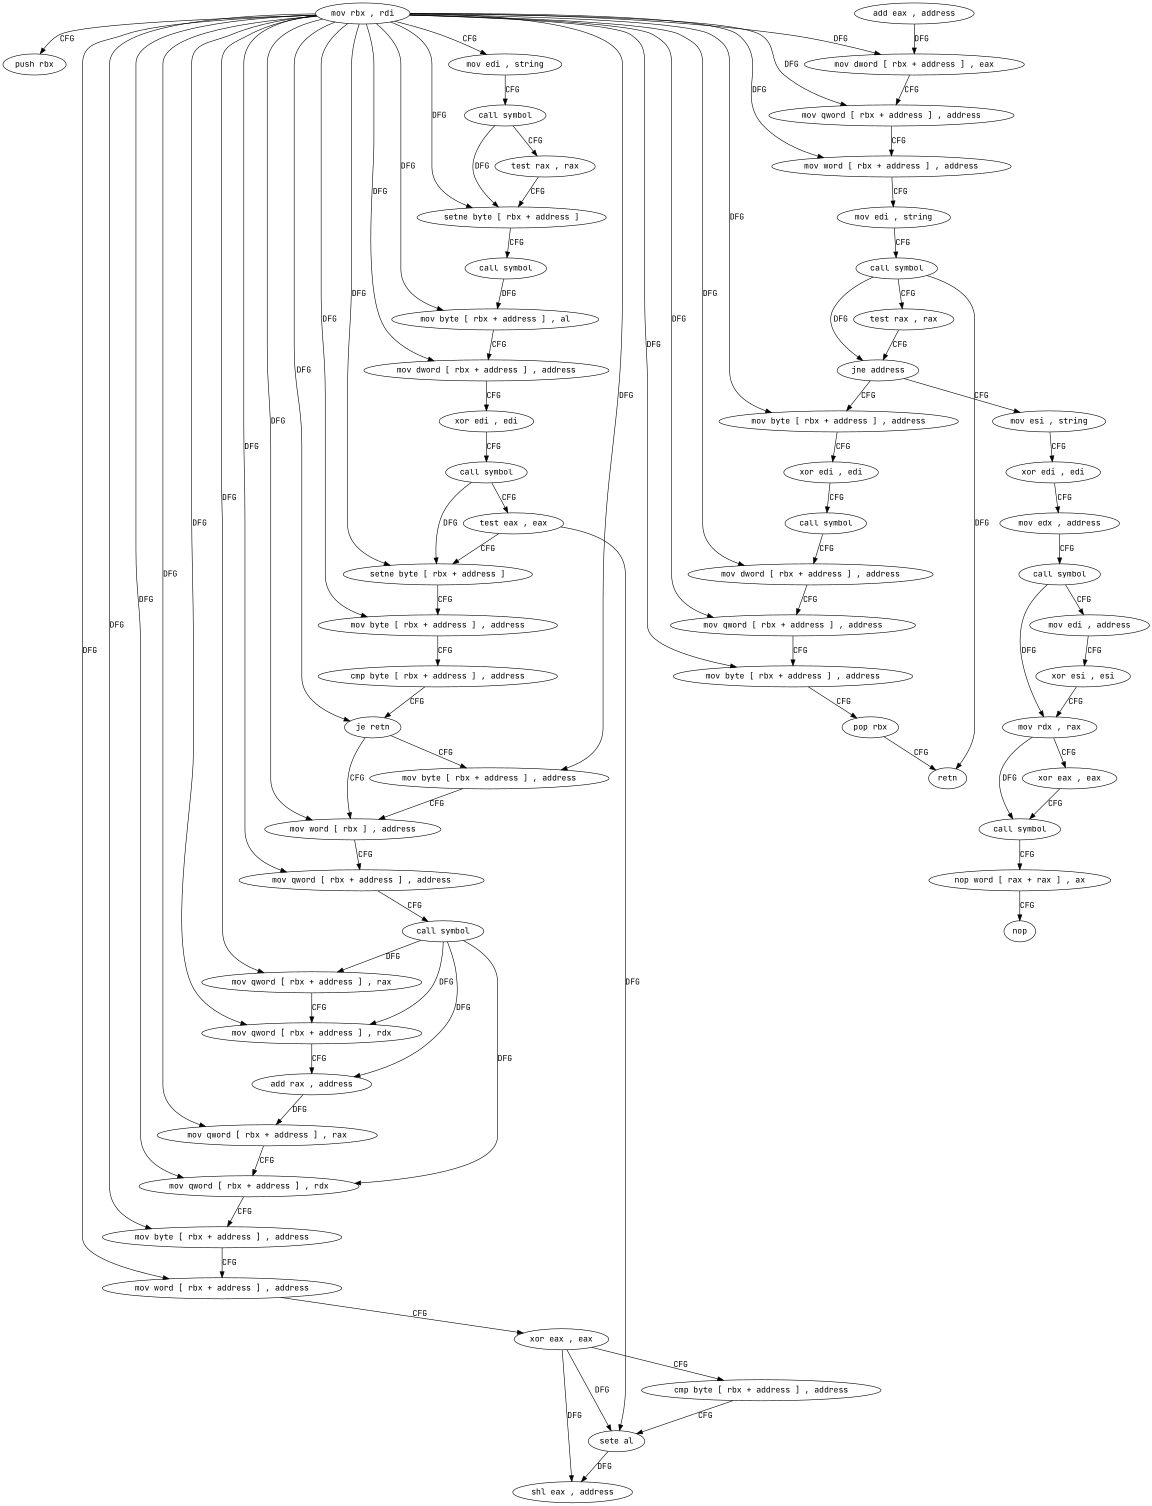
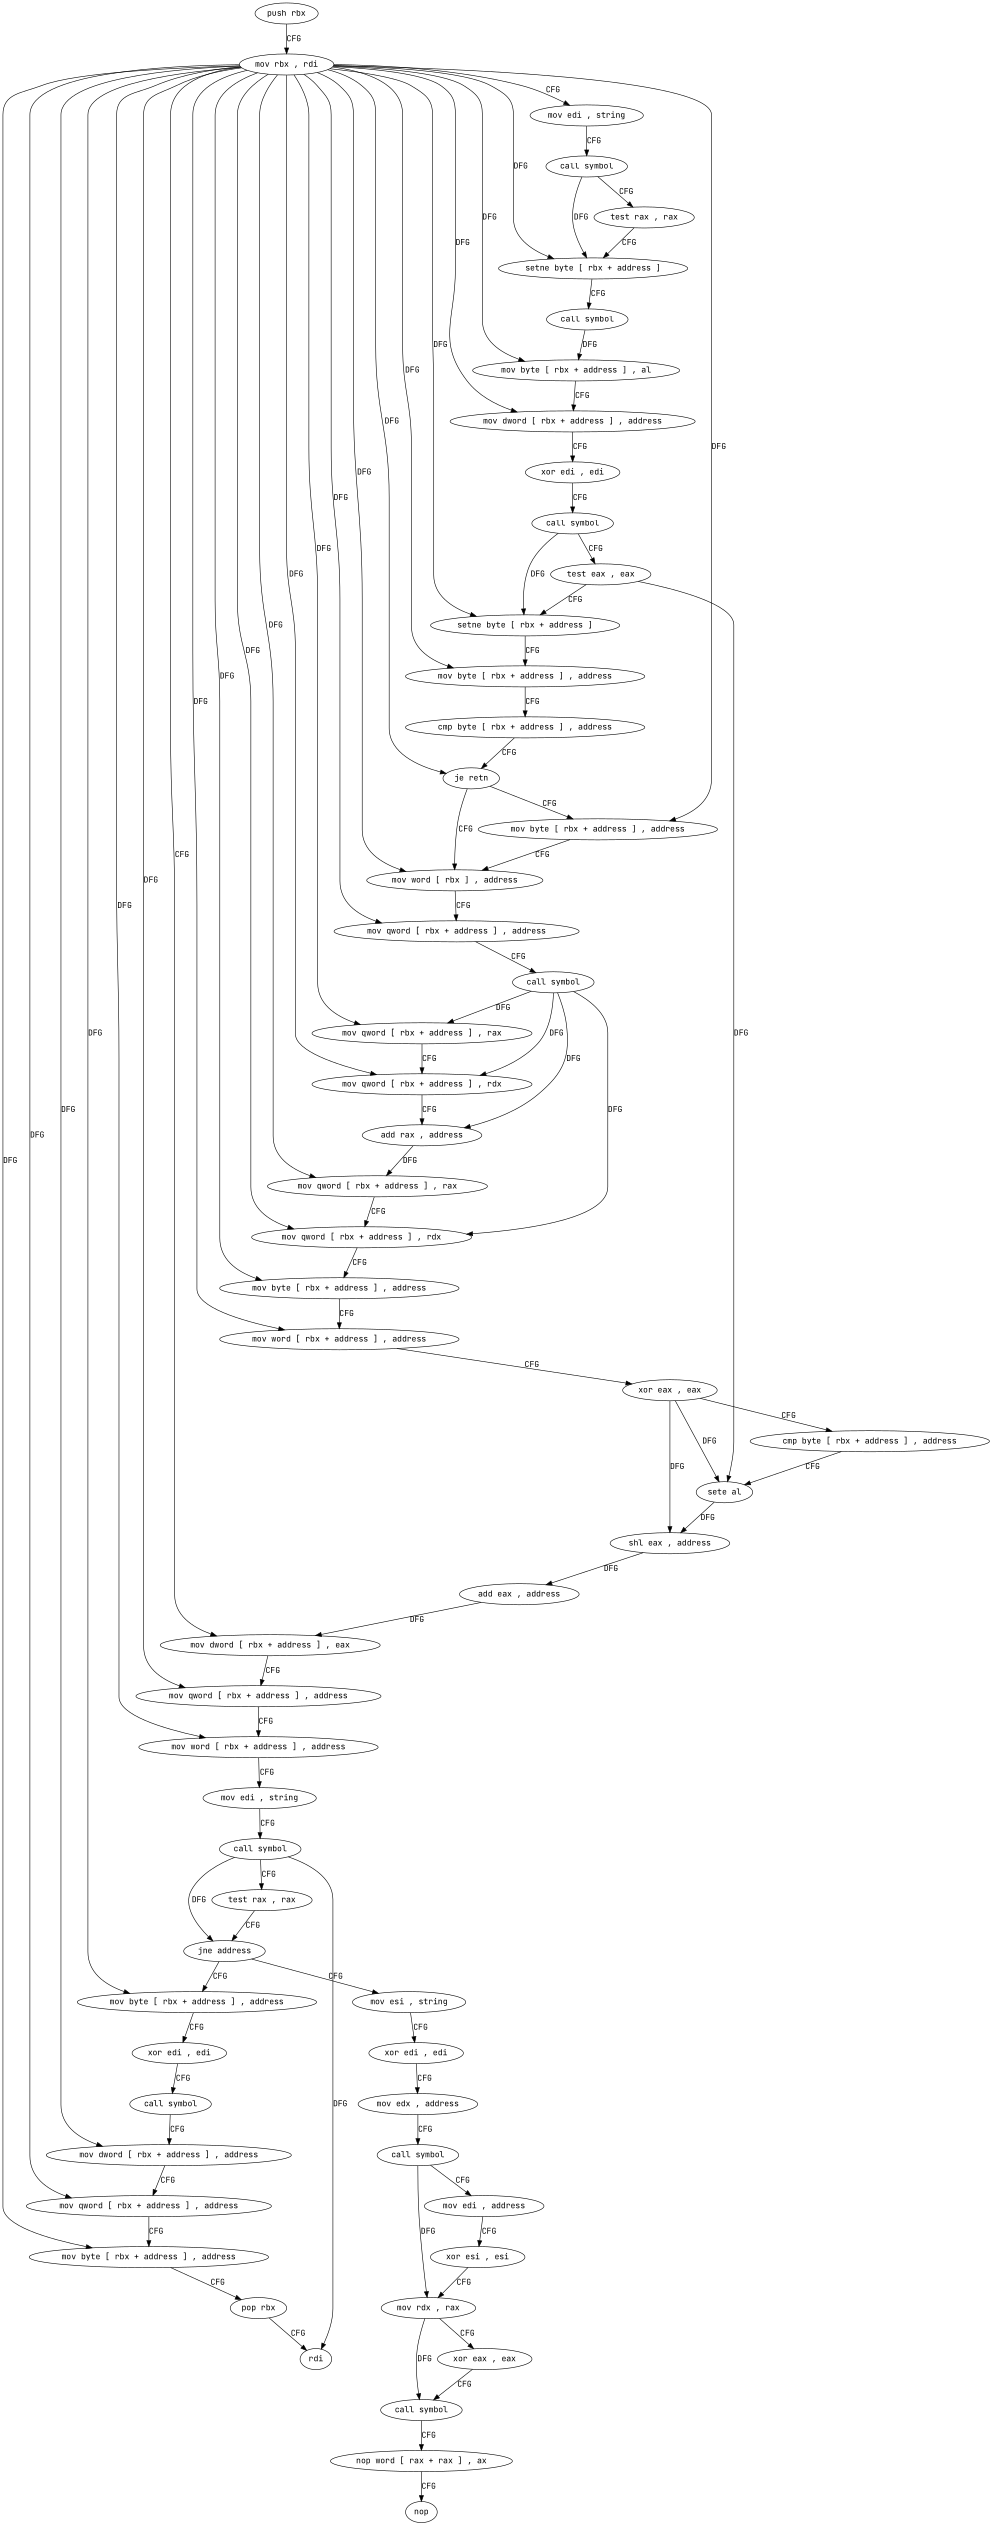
(177, 21) -> (287, 36)
(841, 39) -> (182, 855)
(948, 778) -> (316, 2359)
none -> (597, 1568)
